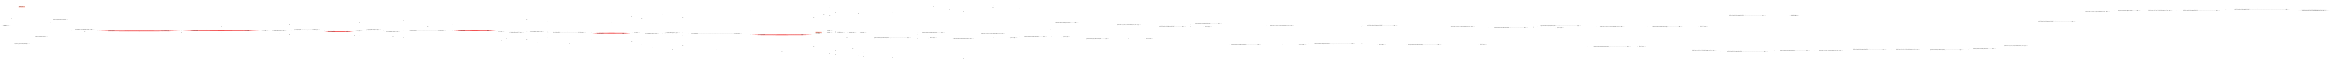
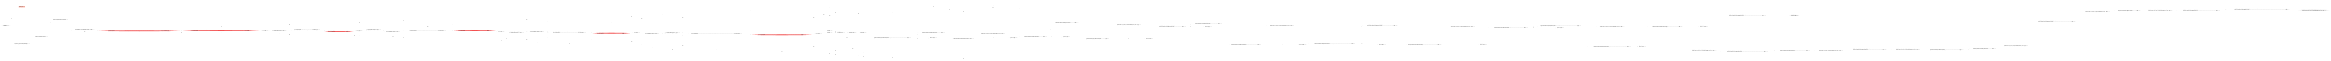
(819, 32) -> none
